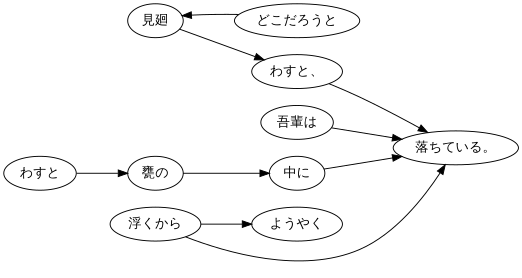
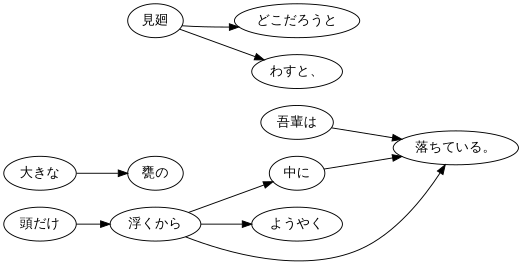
(215, 14) -> (206, 27)
(375, 104) -> none
(40, 173) -> (40, 173)
(221, 173) -> (226, 199)
none -> (40, 224)
